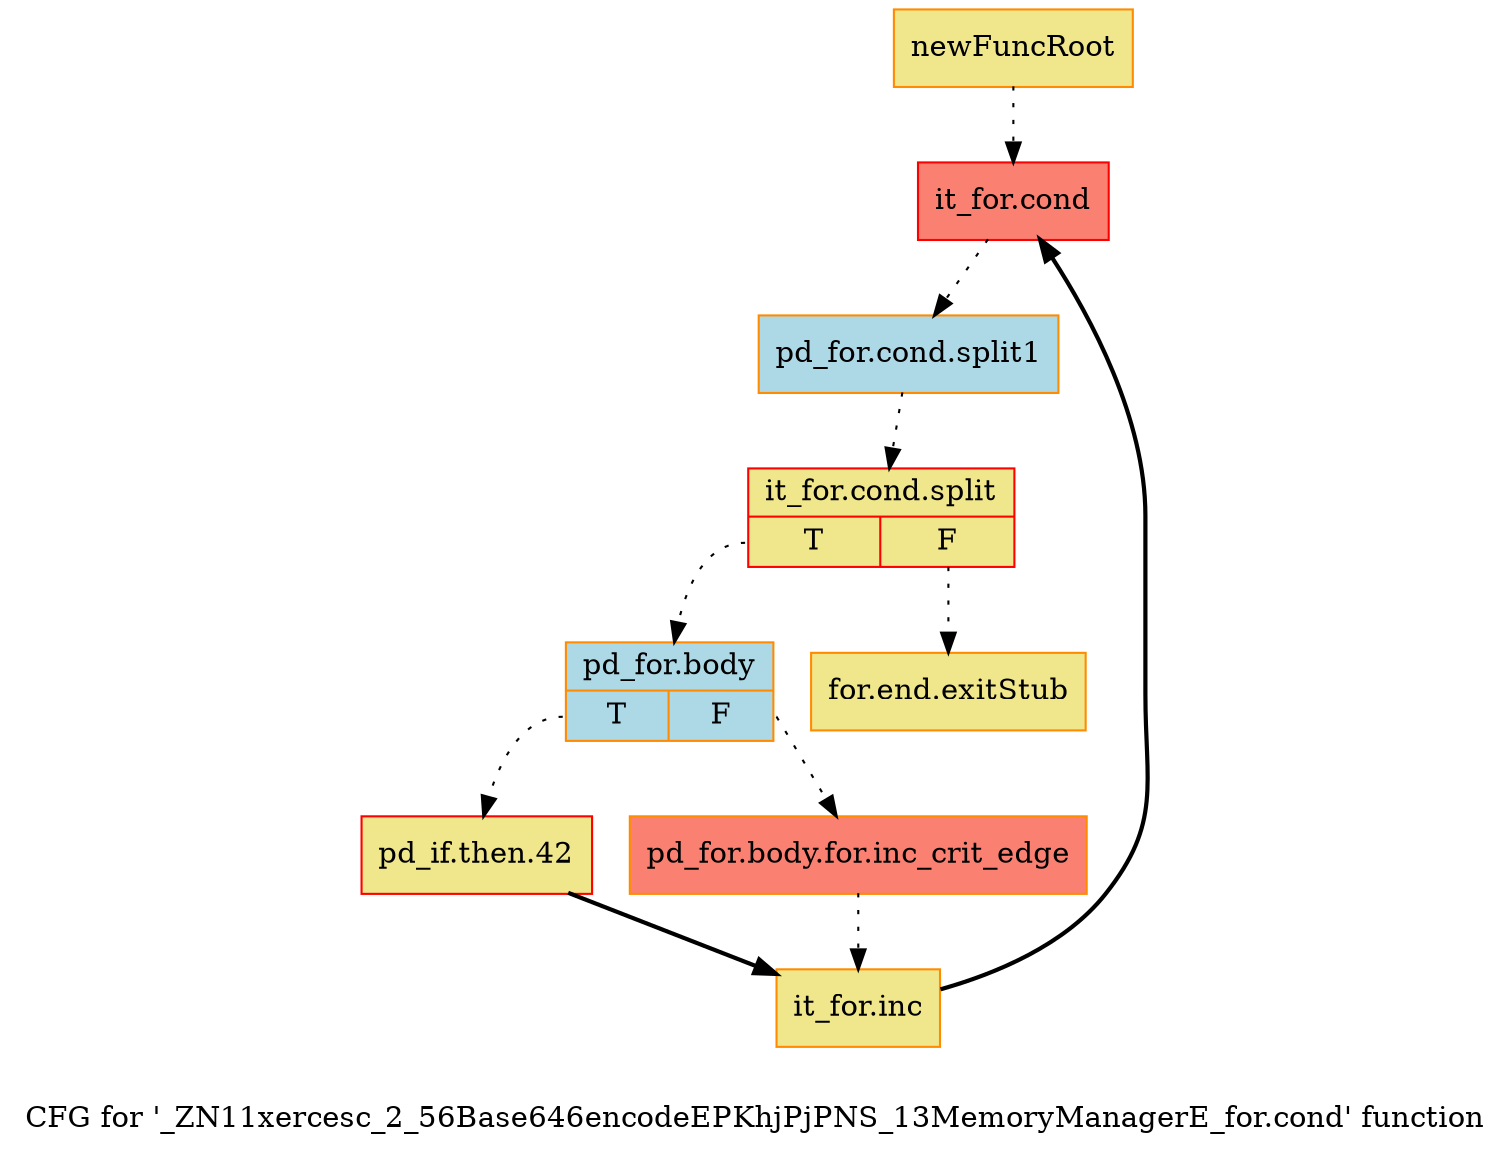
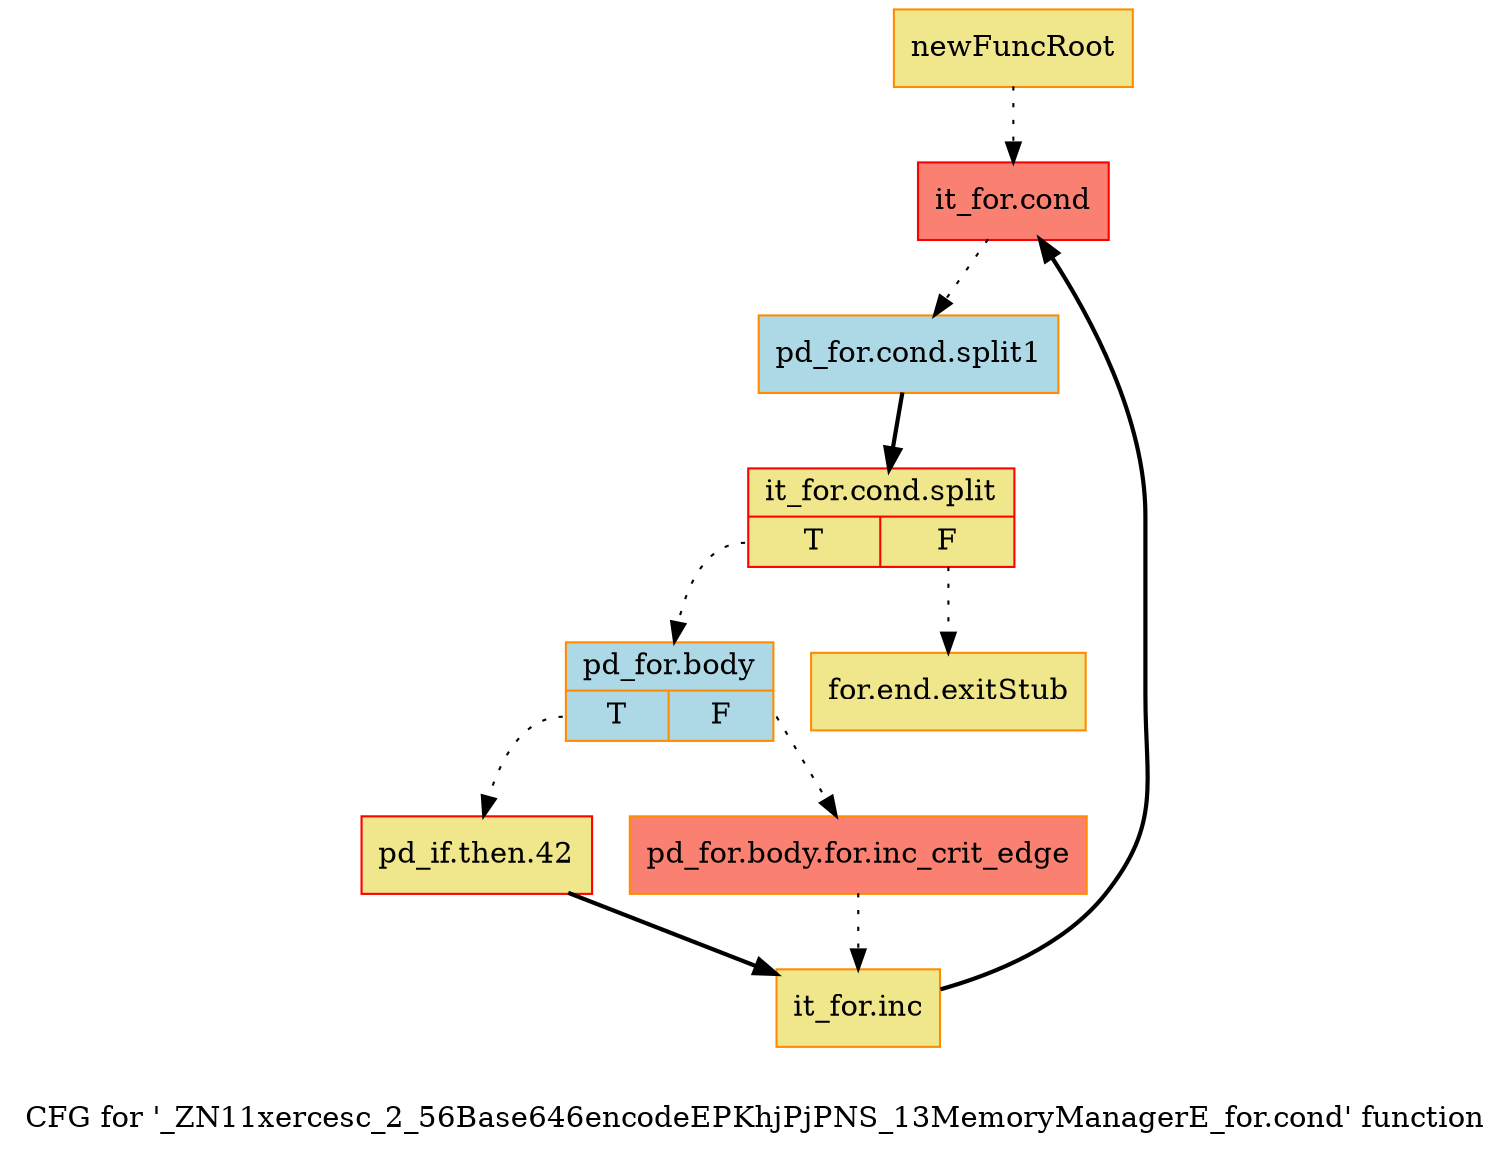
(898, 420) -> (898, 420)
